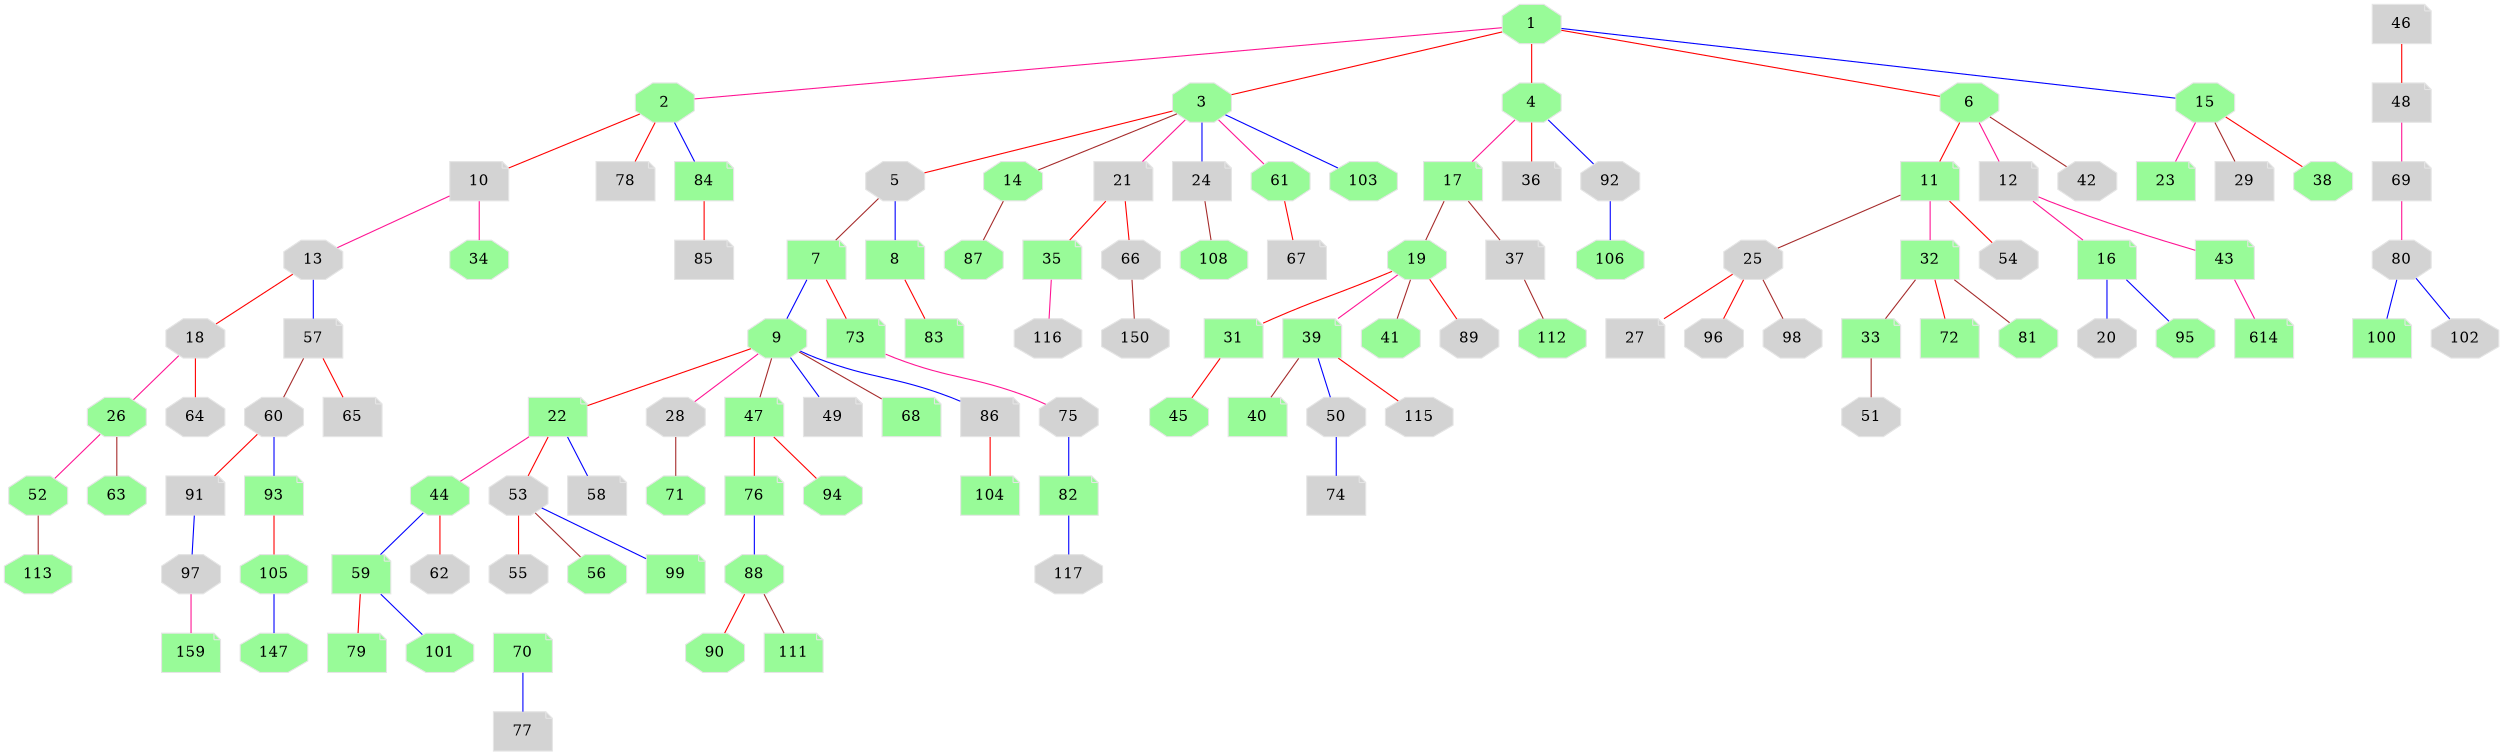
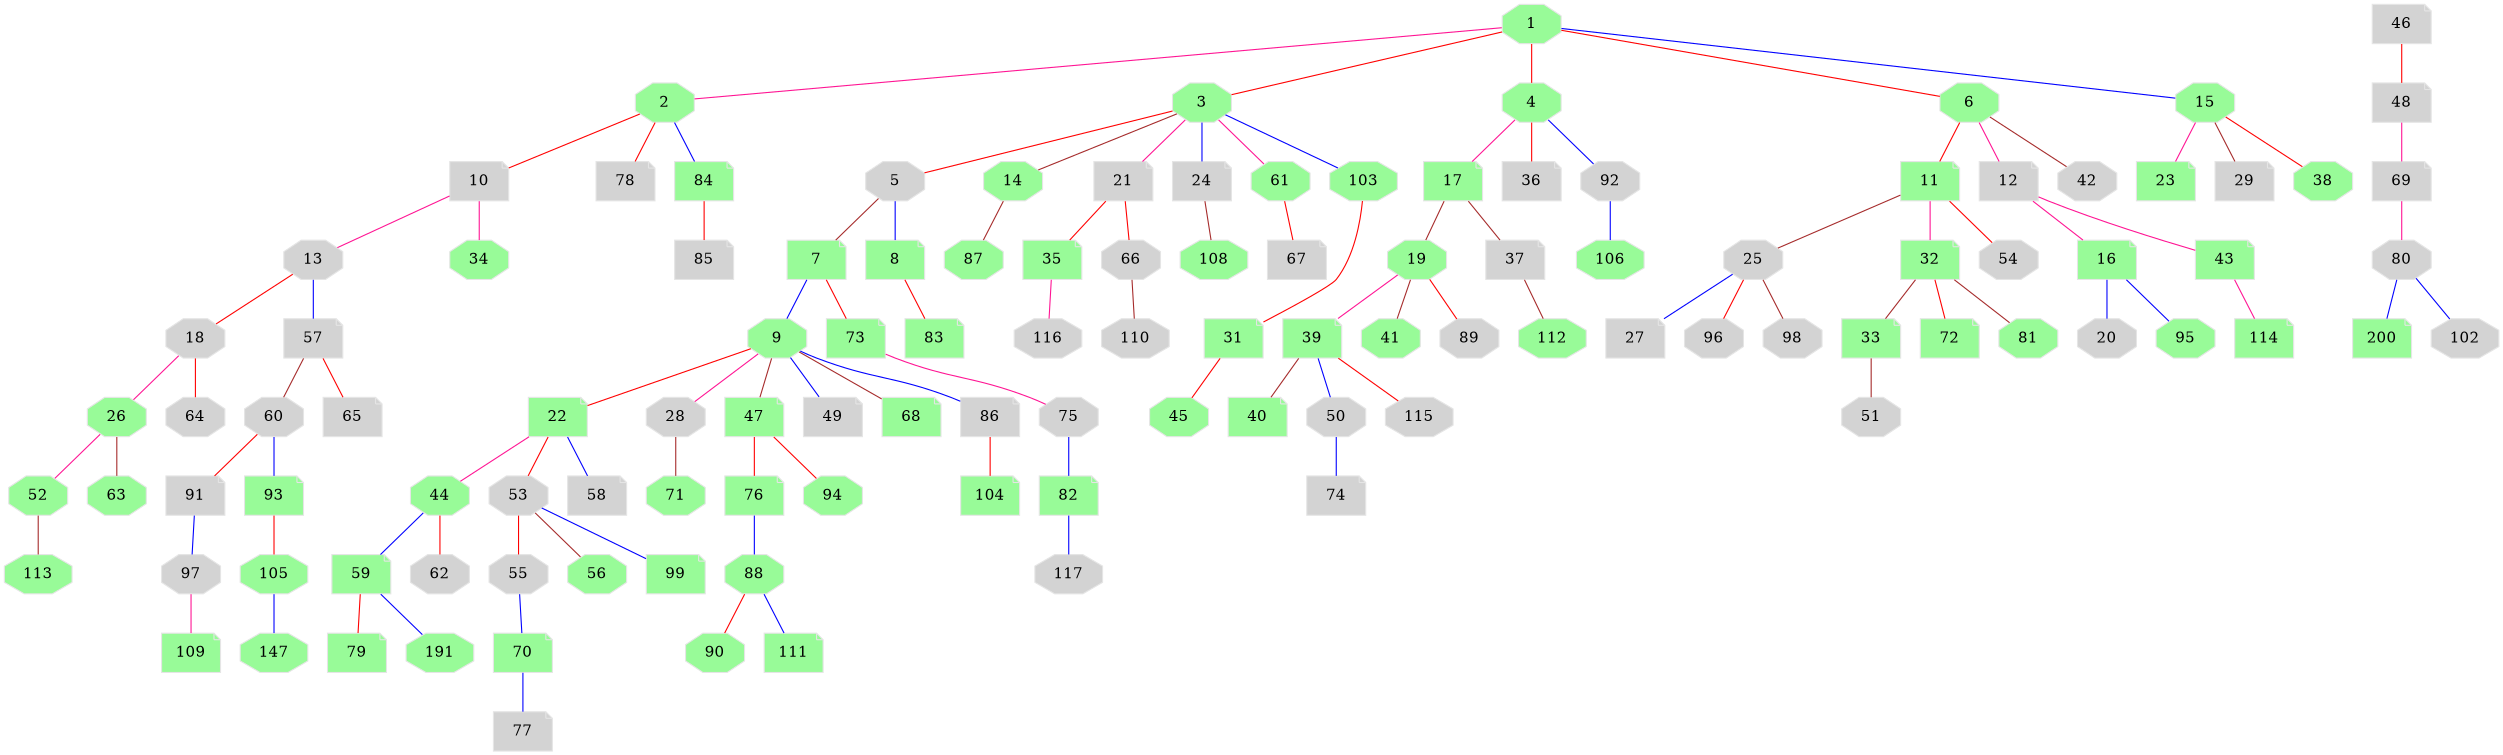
(1327, 297) -> (1336, 280)
(1698, 297) -> (1698, 297)
(1135, 338) -> (1135, 338)
(2264, 338) -> (2264, 338)
(2382, 338) -> (2382, 338)
none -> (521, 614)
(774, 614) -> (774, 614)
(191, 653) -> (191, 653)
(440, 653) -> (440, 653)
